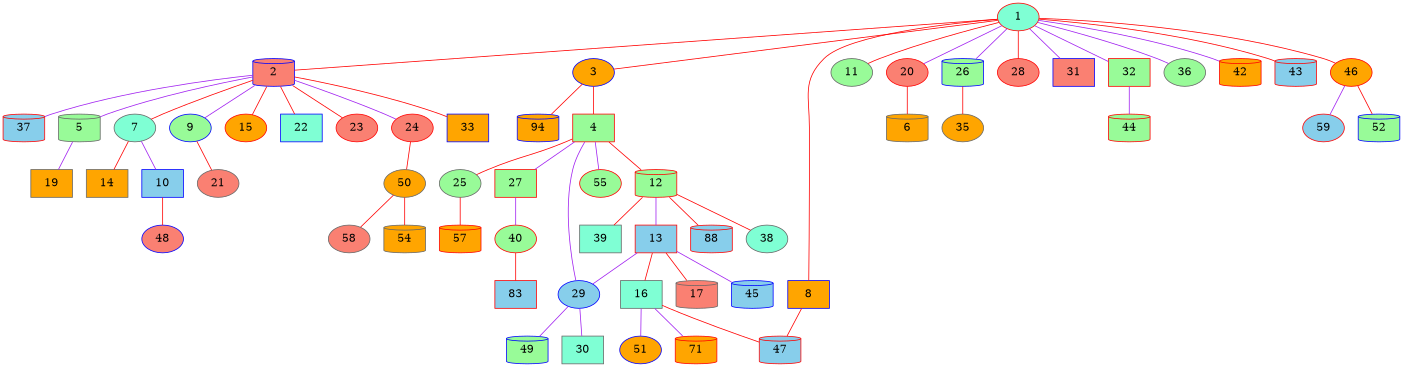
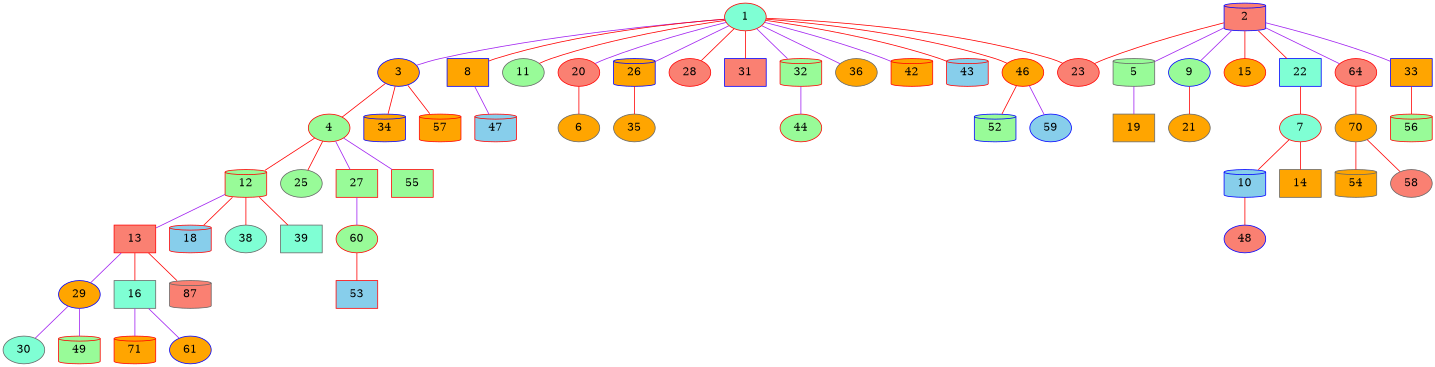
(1045, 44) -> (745, 45)
(646, 45) -> (916, 31)
(806, 45) -> (554, 38)
(963, 72) -> (634, 72)
(1129, 72) -> (801, 72)
(1185, 72) -> (856, 72)
(372, 94) -> (1329, 40)
(202, 99) -> (1300, 100)
(24, 128) -> none
(135, 128) -> (1300, 128)
(412, 128) -> (1356, 72)
(538, 128) -> (385, 128)
(594, 128) -> (329, 128)
(907, 128) -> (579, 128)
(1129, 128) -> (801, 128)
(1324, 128) -> (1051, 128)
none -> (1411, 128)
(149, 155) -> (1274, 155)
(163, 183) -> (1245, 183)
(218, 183) -> (1189, 128)
(405, 183) -> (1356, 128)
(600, 183) -> (412, 183)
(568, 210) -> none
(460, 211) -> (419, 99)
(516, 239) -> (357, 239)
(656, 239) -> (135, 239)
(711, 239) -> (190, 239)
(516, 294) -> (357, 294)
(579, 294) -> (79, 294)
(697, 294) -> (190, 294)
(752, 294) -> none
(794, 322) -> (482, 100)
(710, 325) -> none
(527, 350) -> (79, 350)
(583, 350) -> (24, 350)
(641, 350) -> (190, 350)
